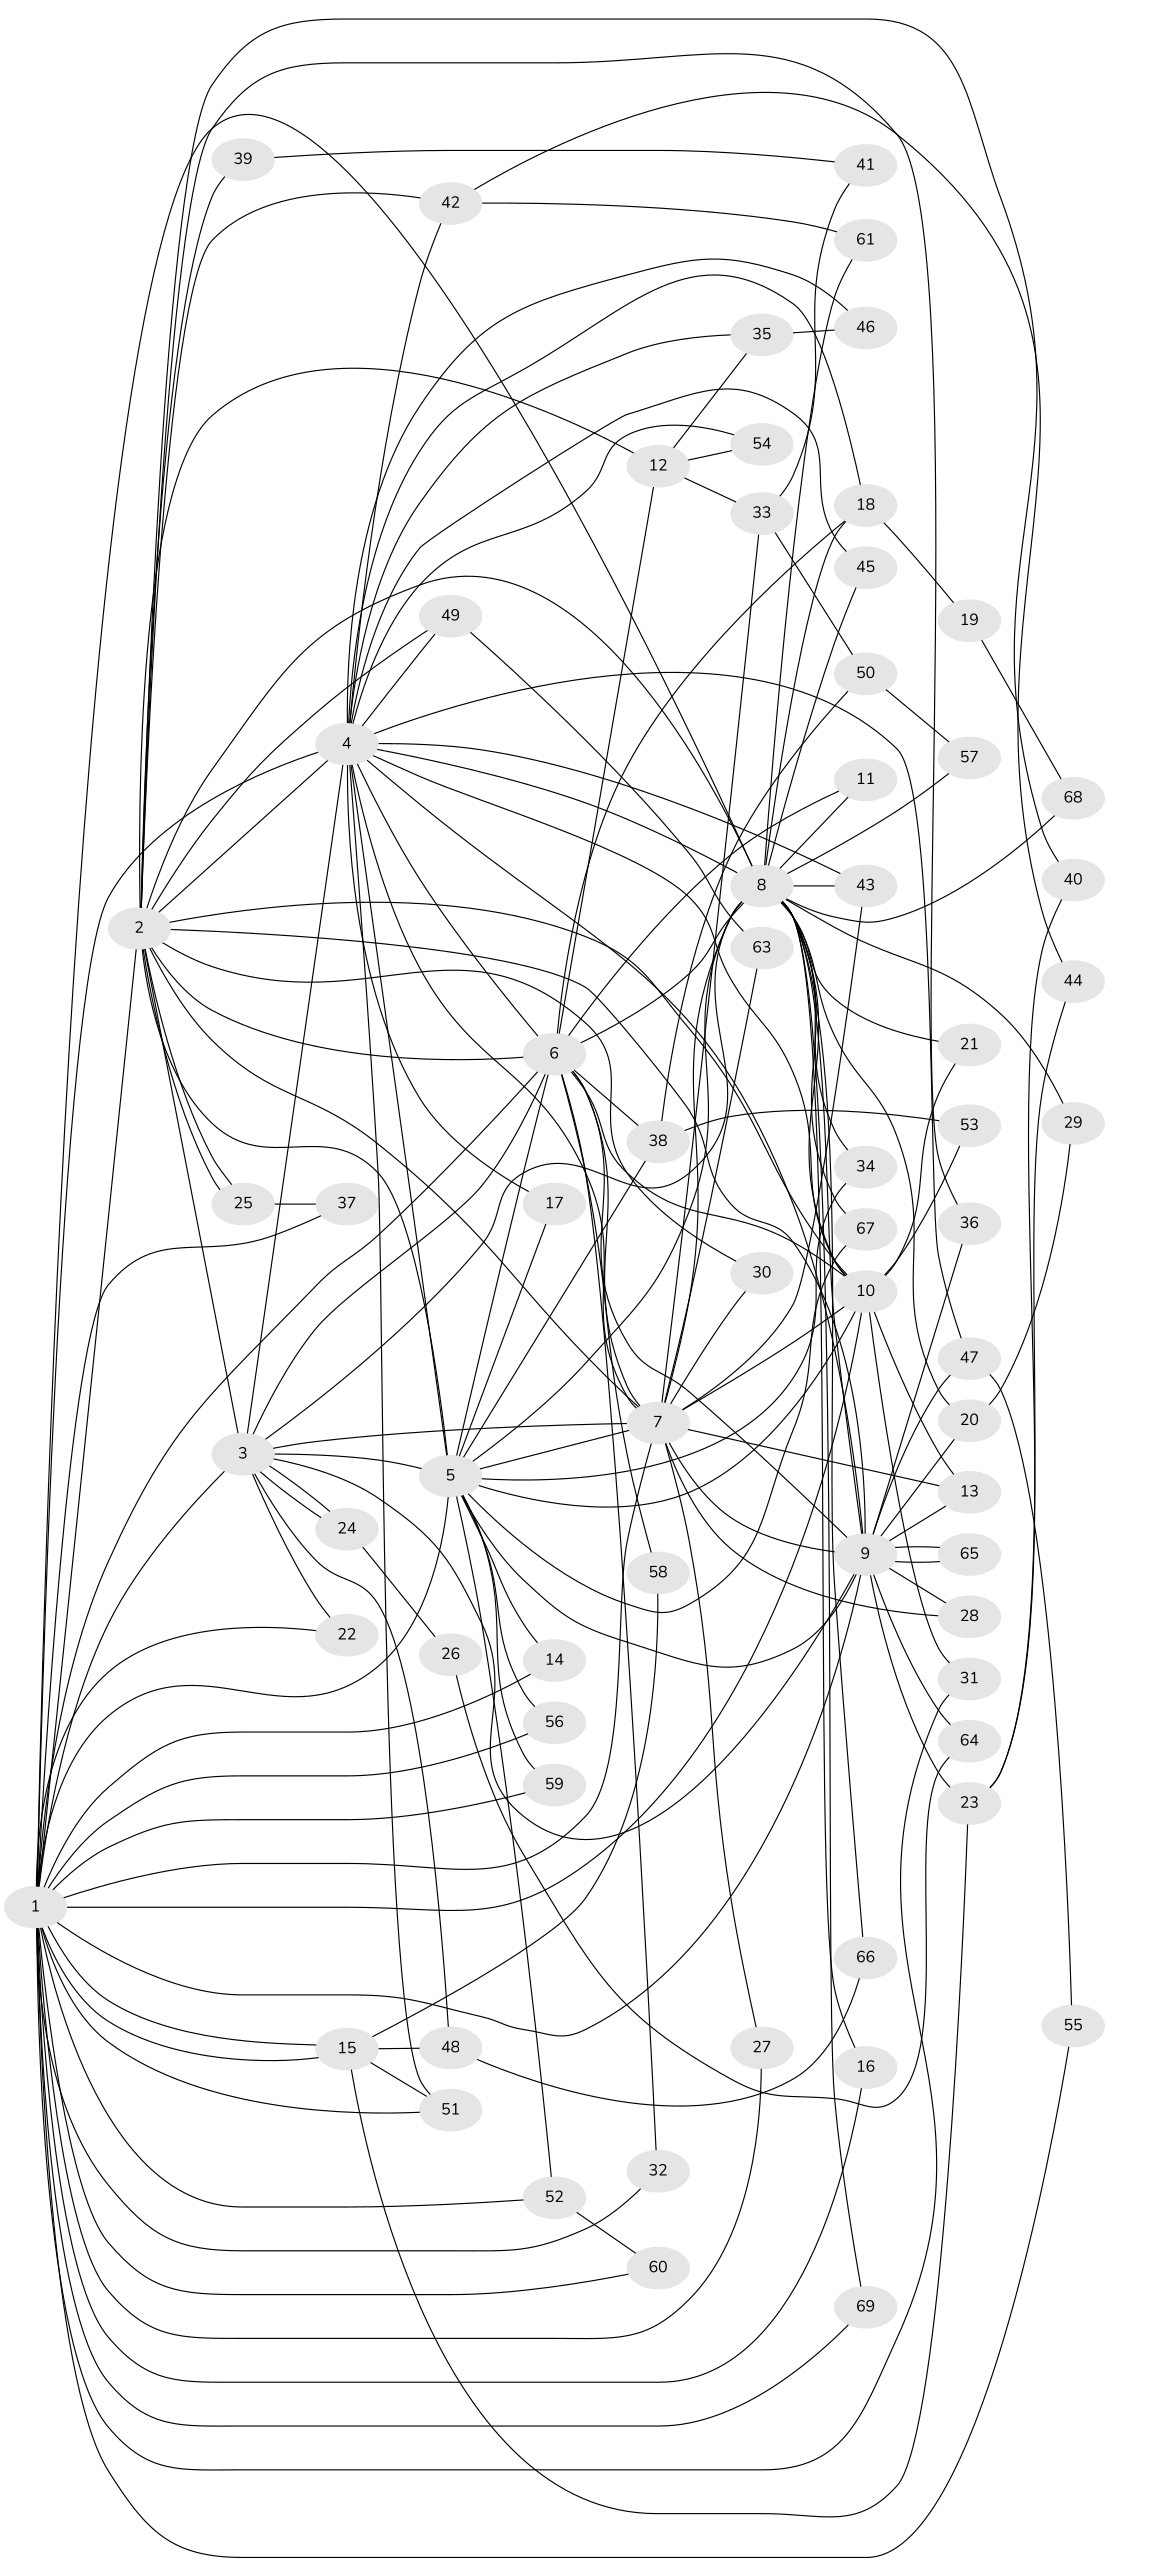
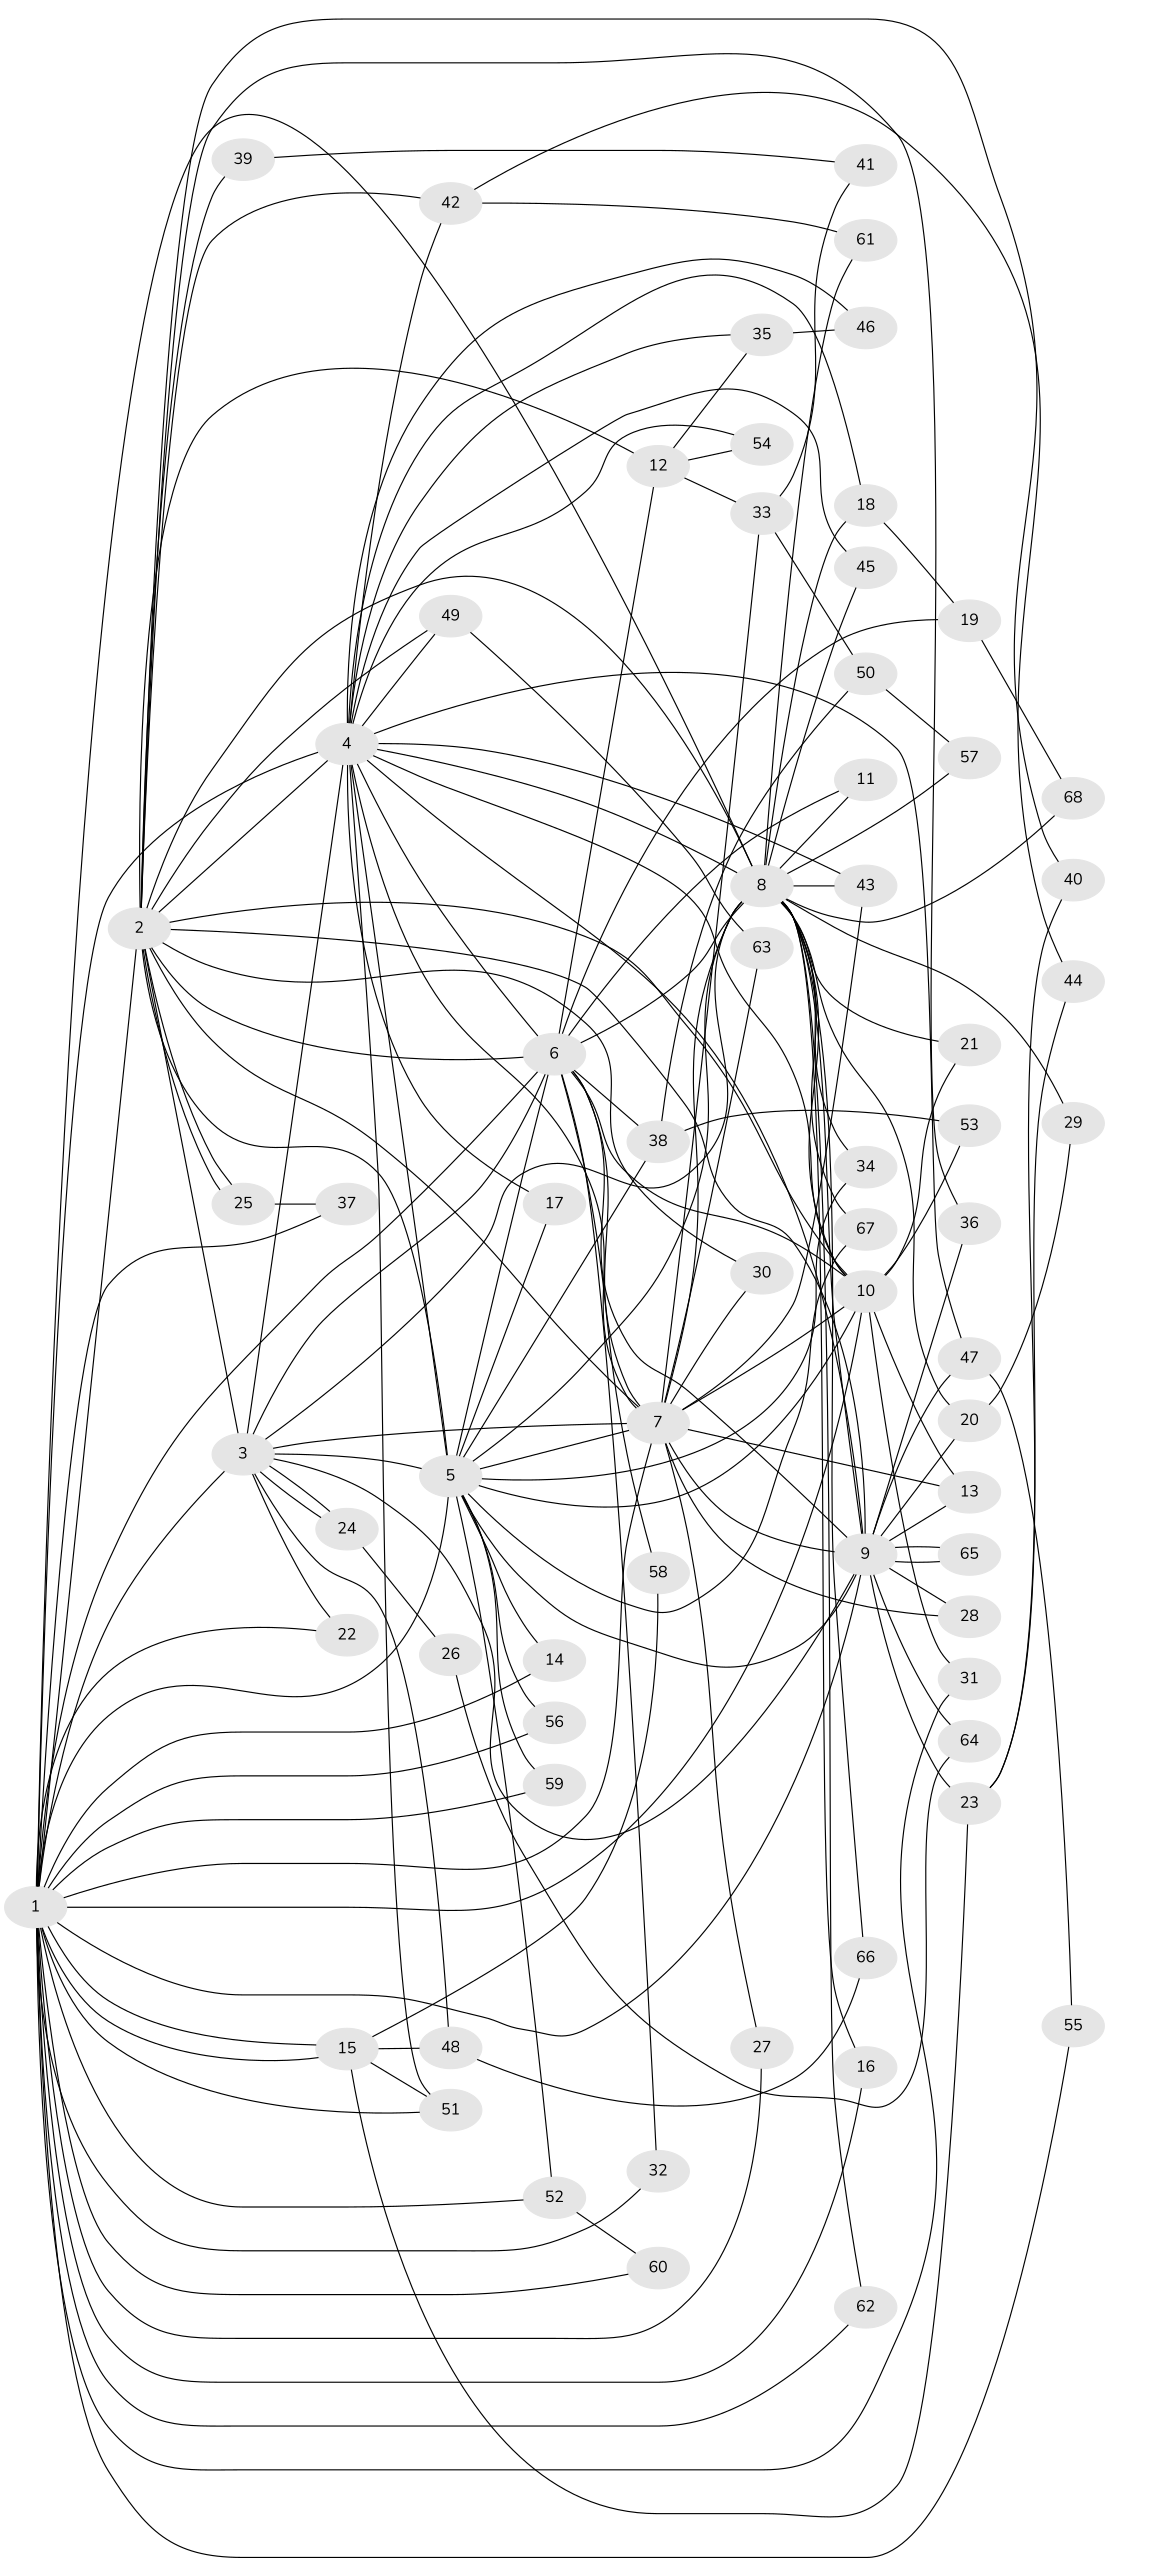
(640, 744) -> (689, 784)
(866, 2307) -> (866, 2307)
